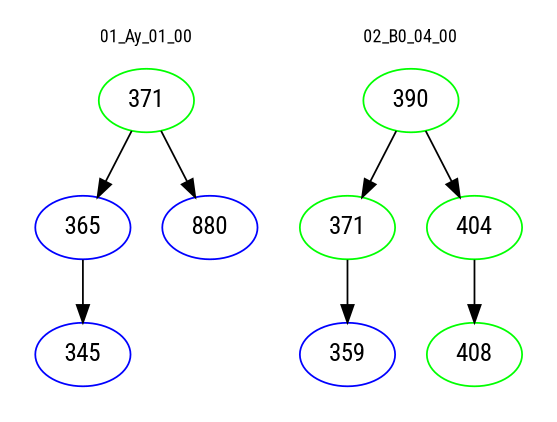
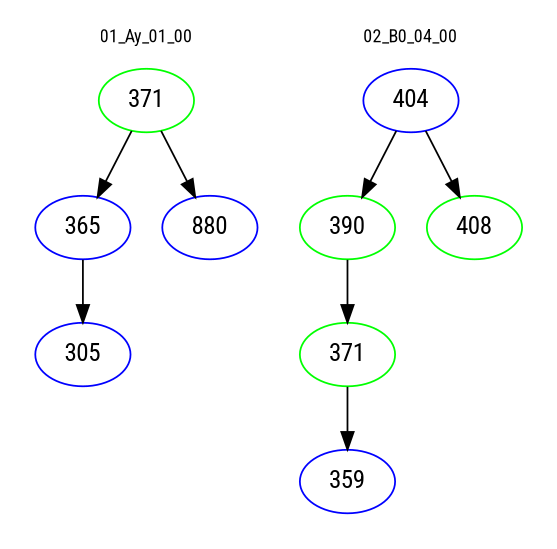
(439, 156) -> (383, 156)
(474, 228) -> (411, 101)
(83, 355) -> (83, 355)
